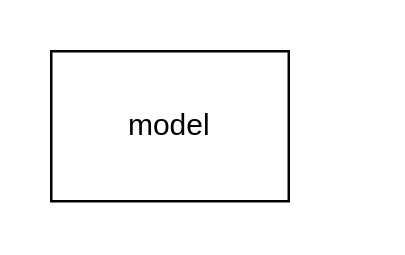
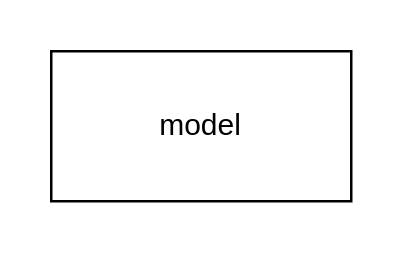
(170, 126) -> (201, 126)
